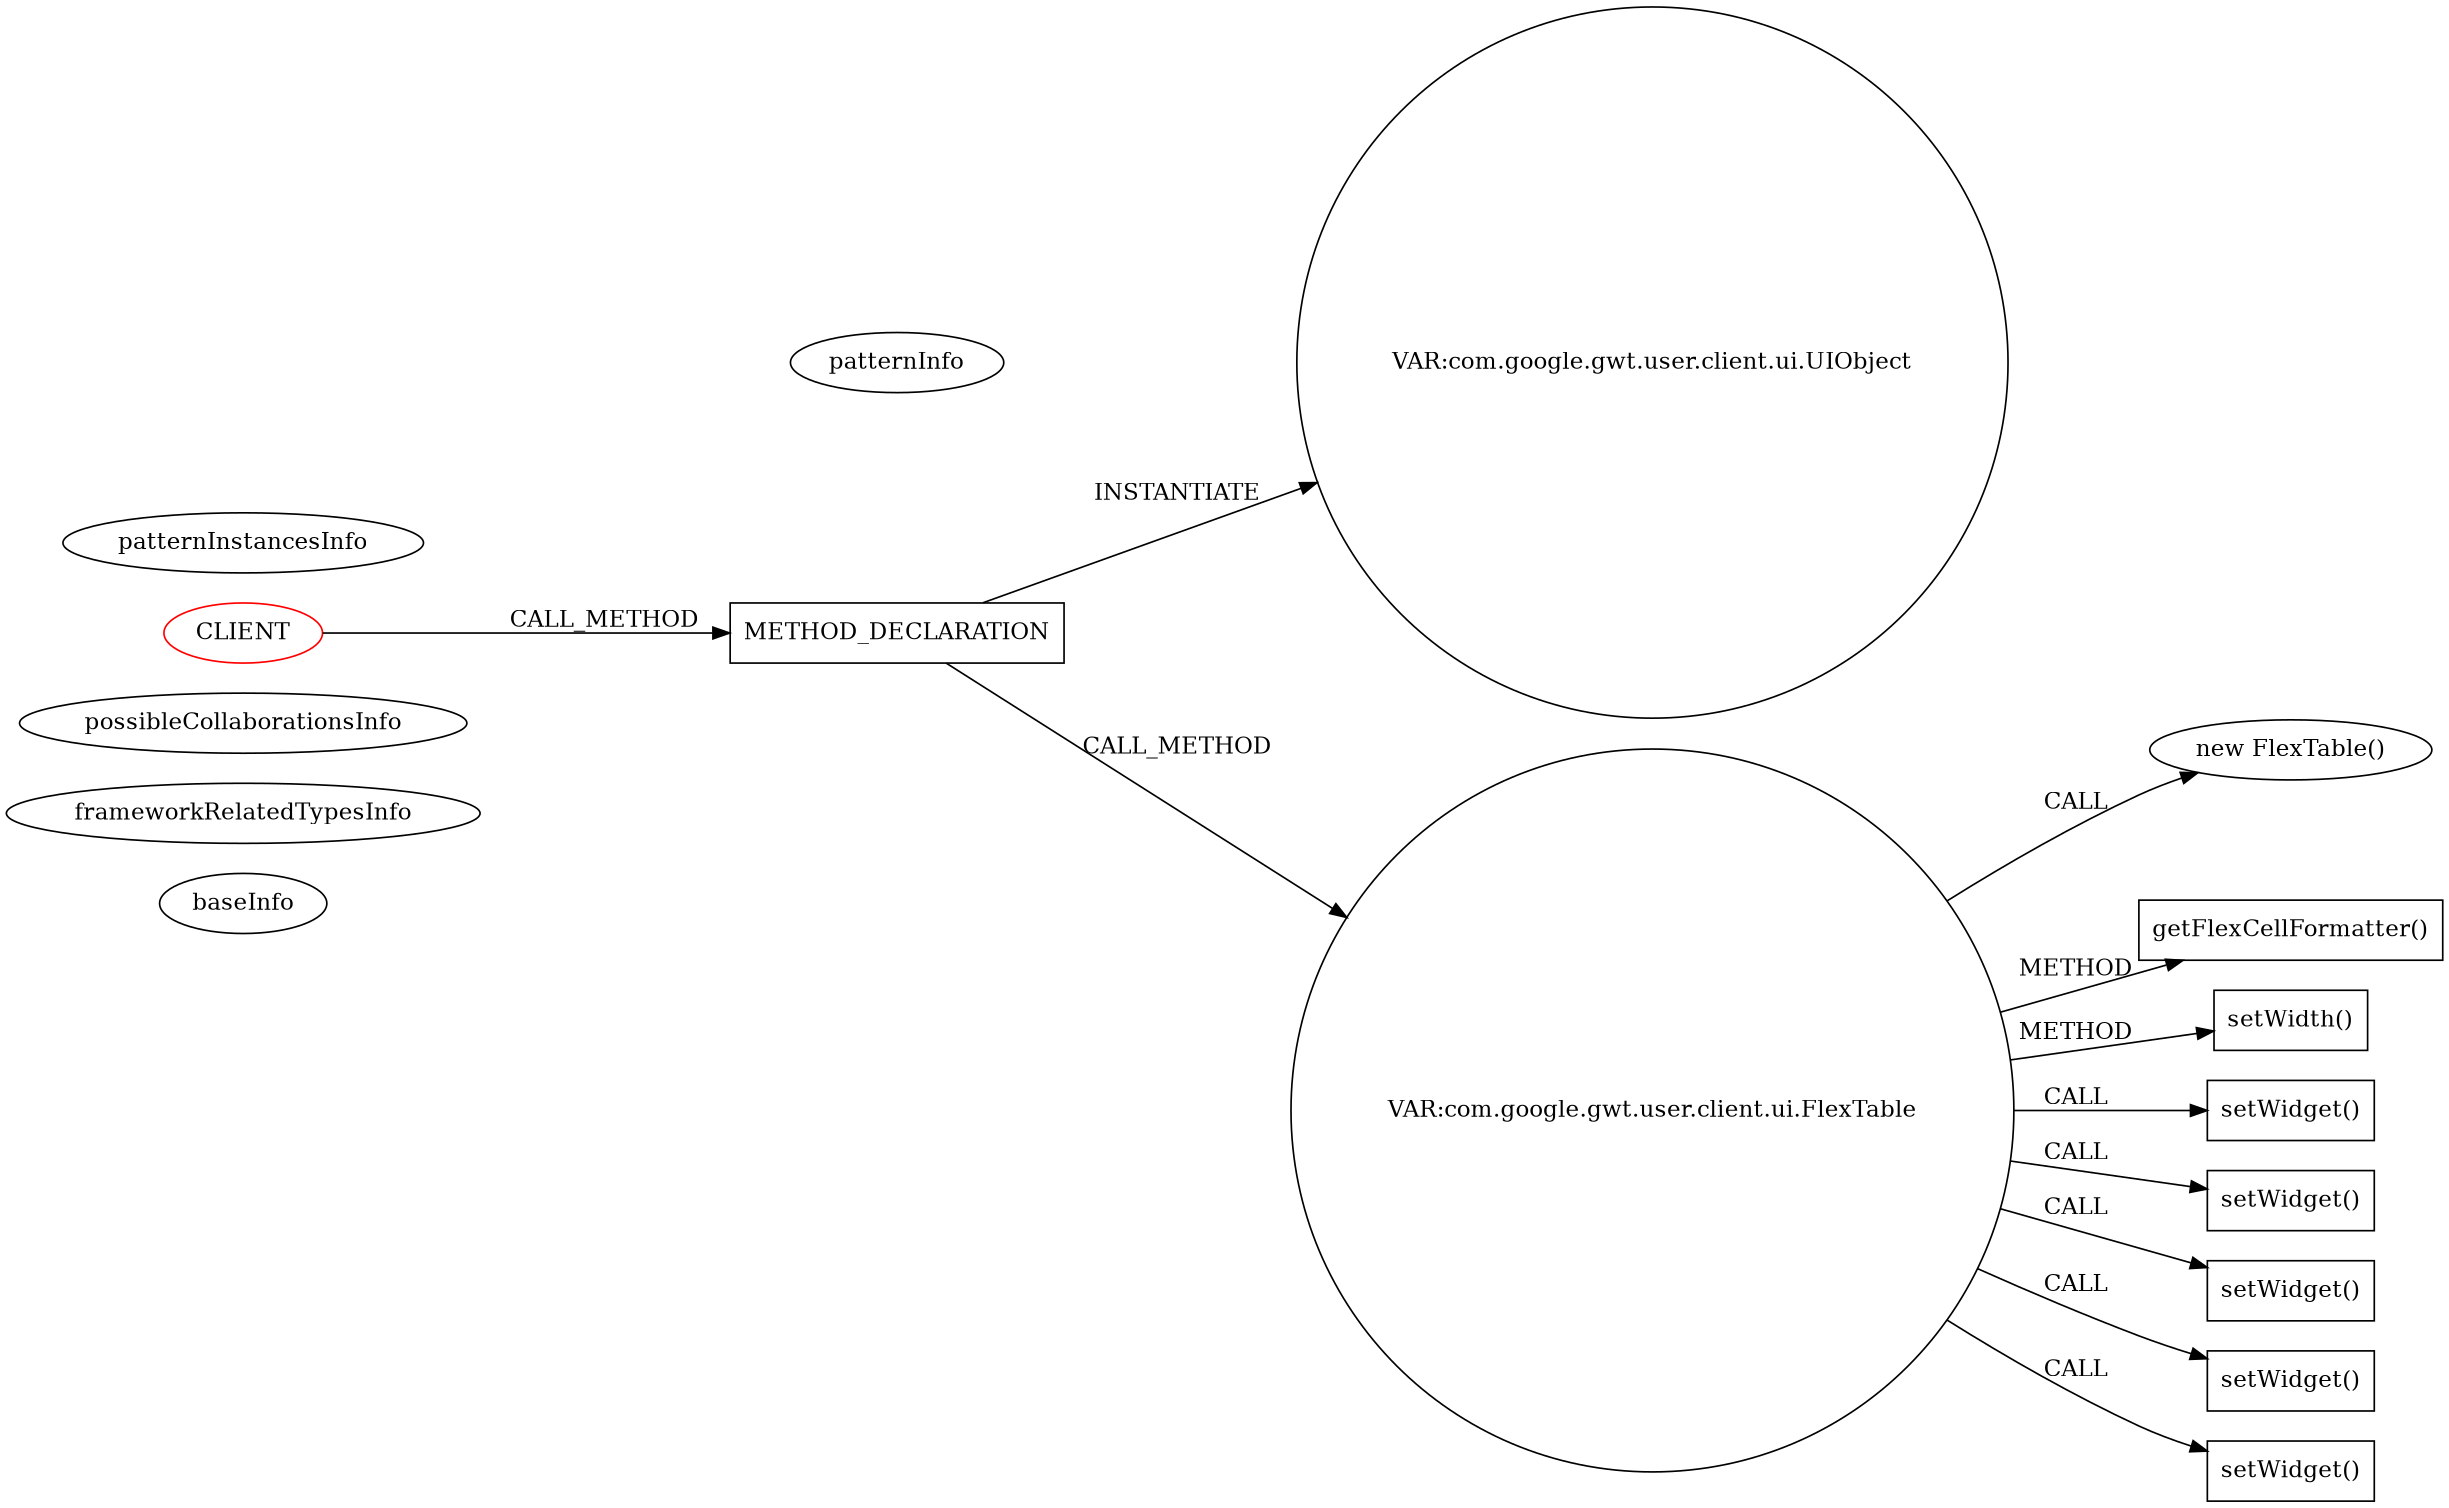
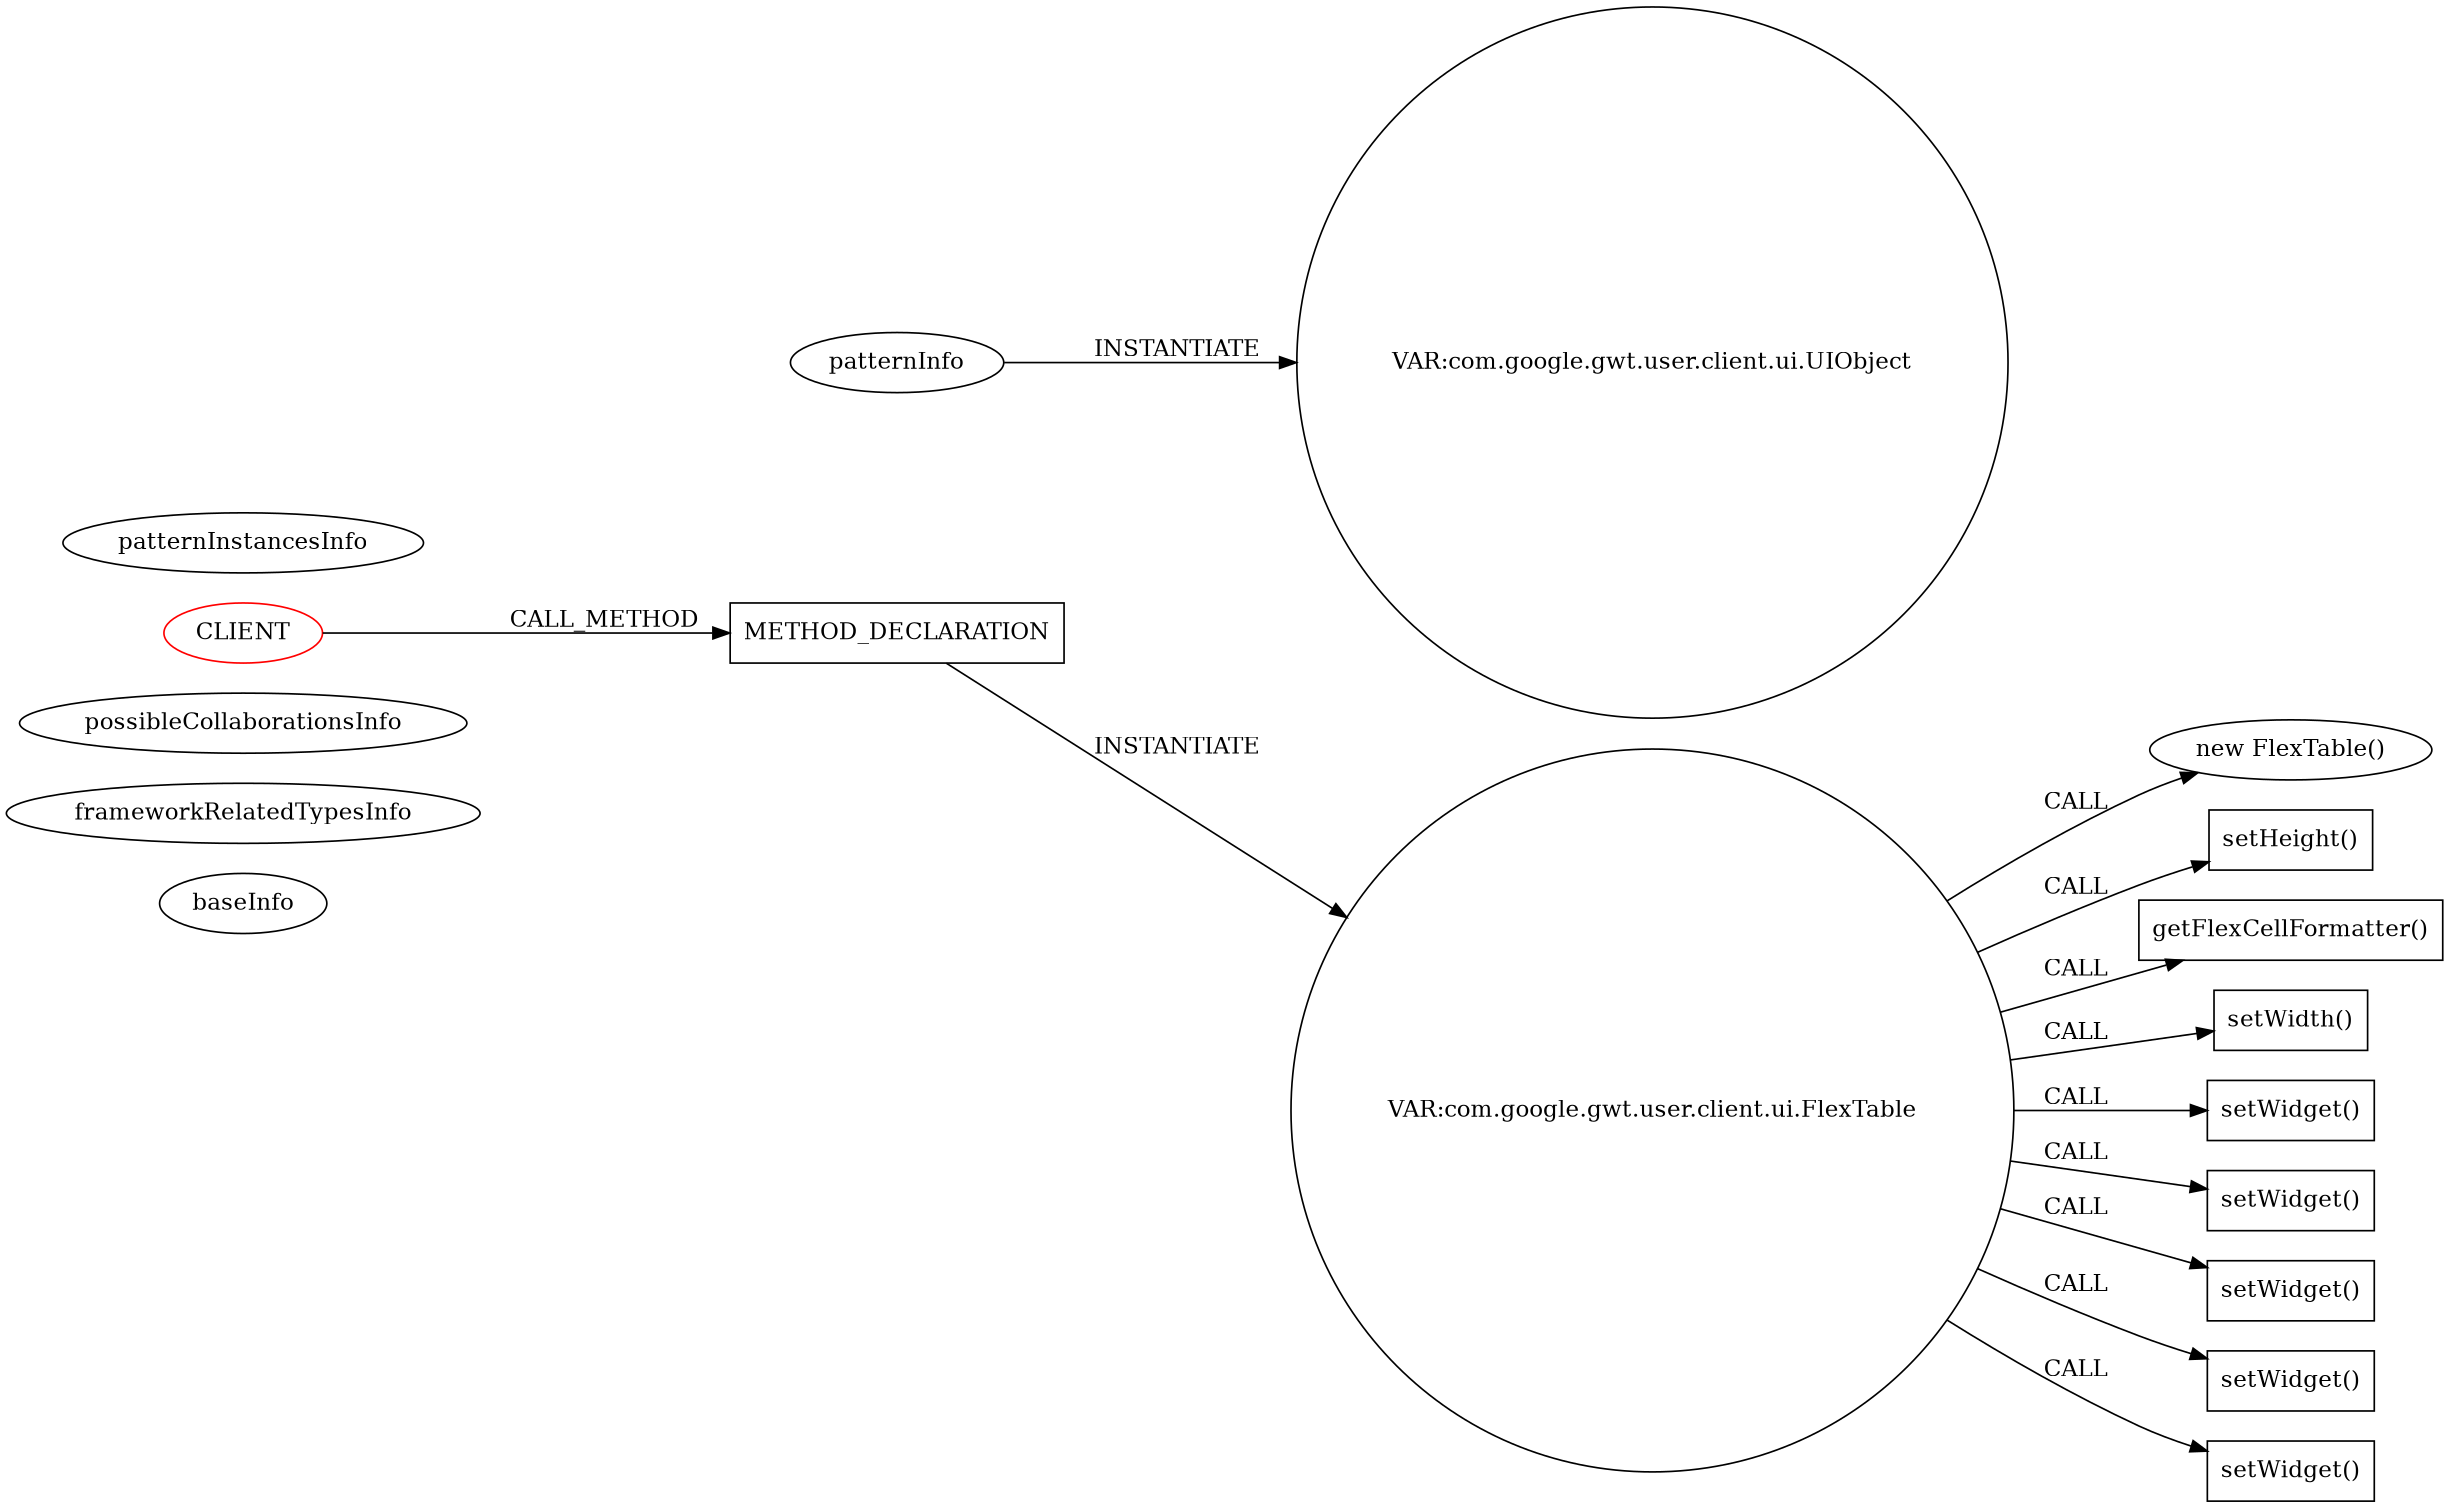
(1142, 546) -> (1142, 363)
(1178, 747) -> (1178, 747)
none -> (2291, 840)
(2076, 969) -> (2076, 969)
(2076, 1033) -> (2076, 1033)
